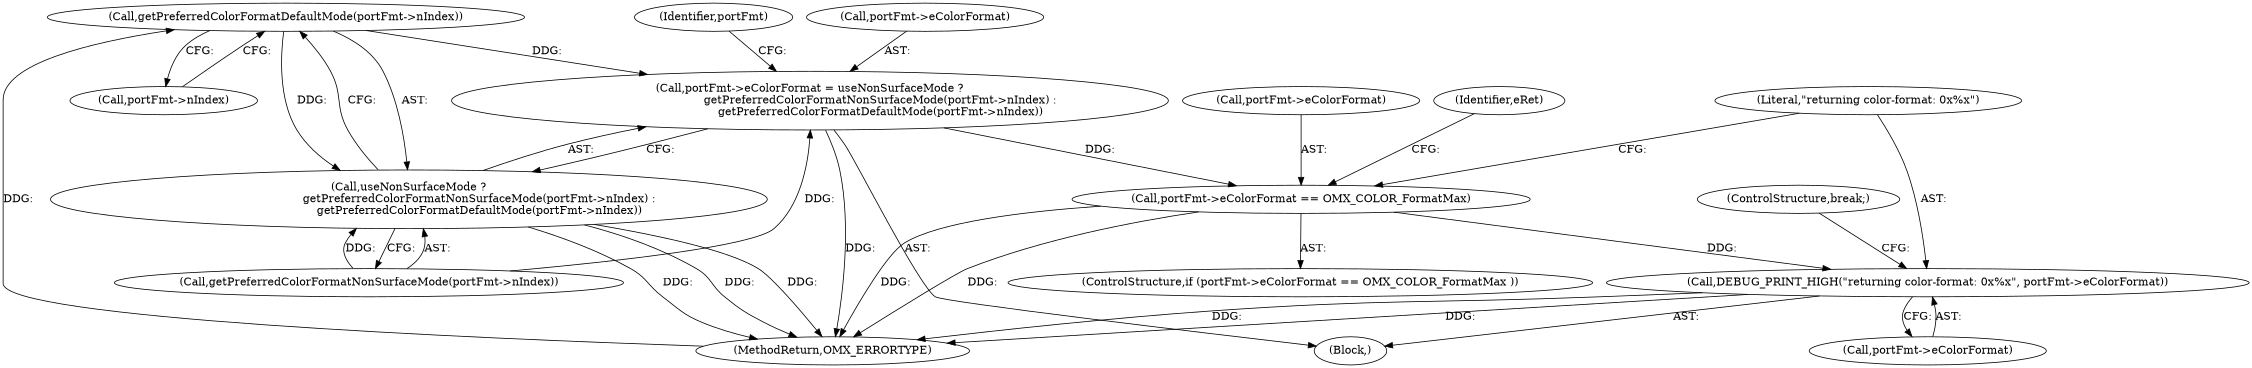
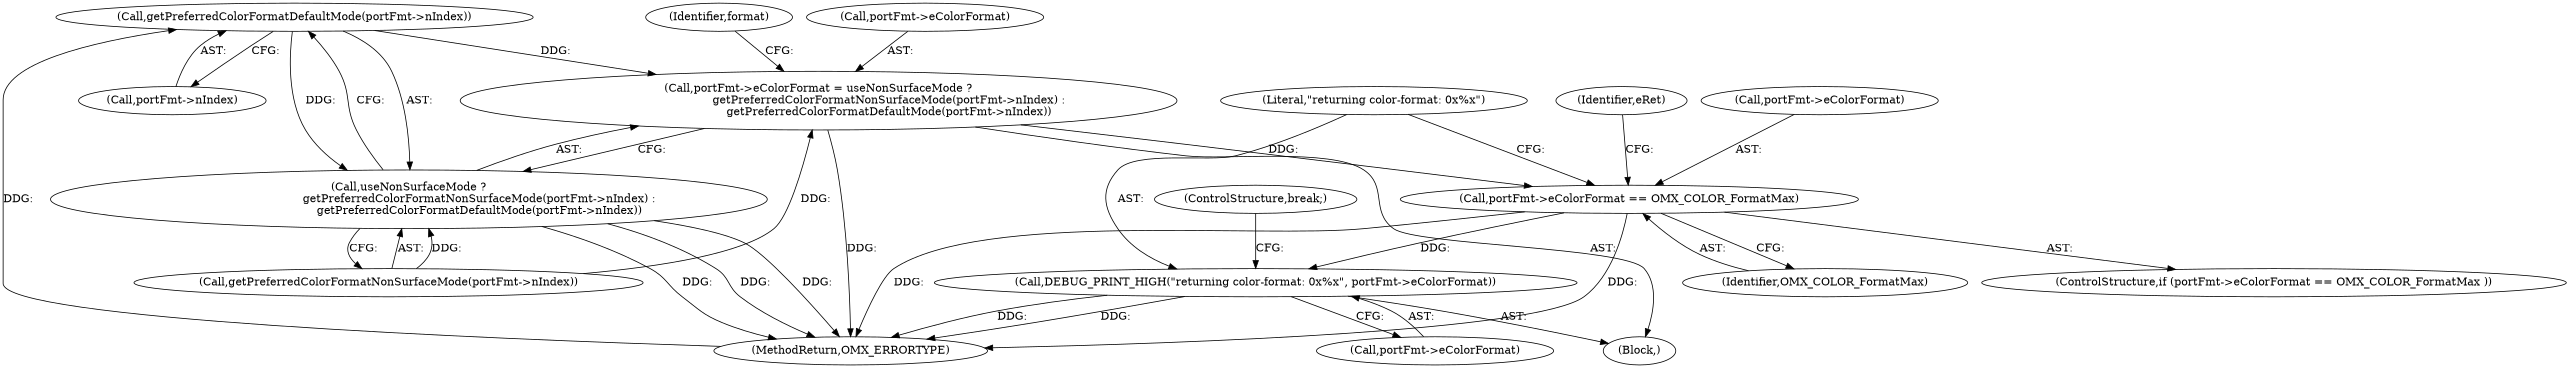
(714, 17) -> (719, 17)
(259, 51) -> (215, 51)
none -> (1825, 283)
